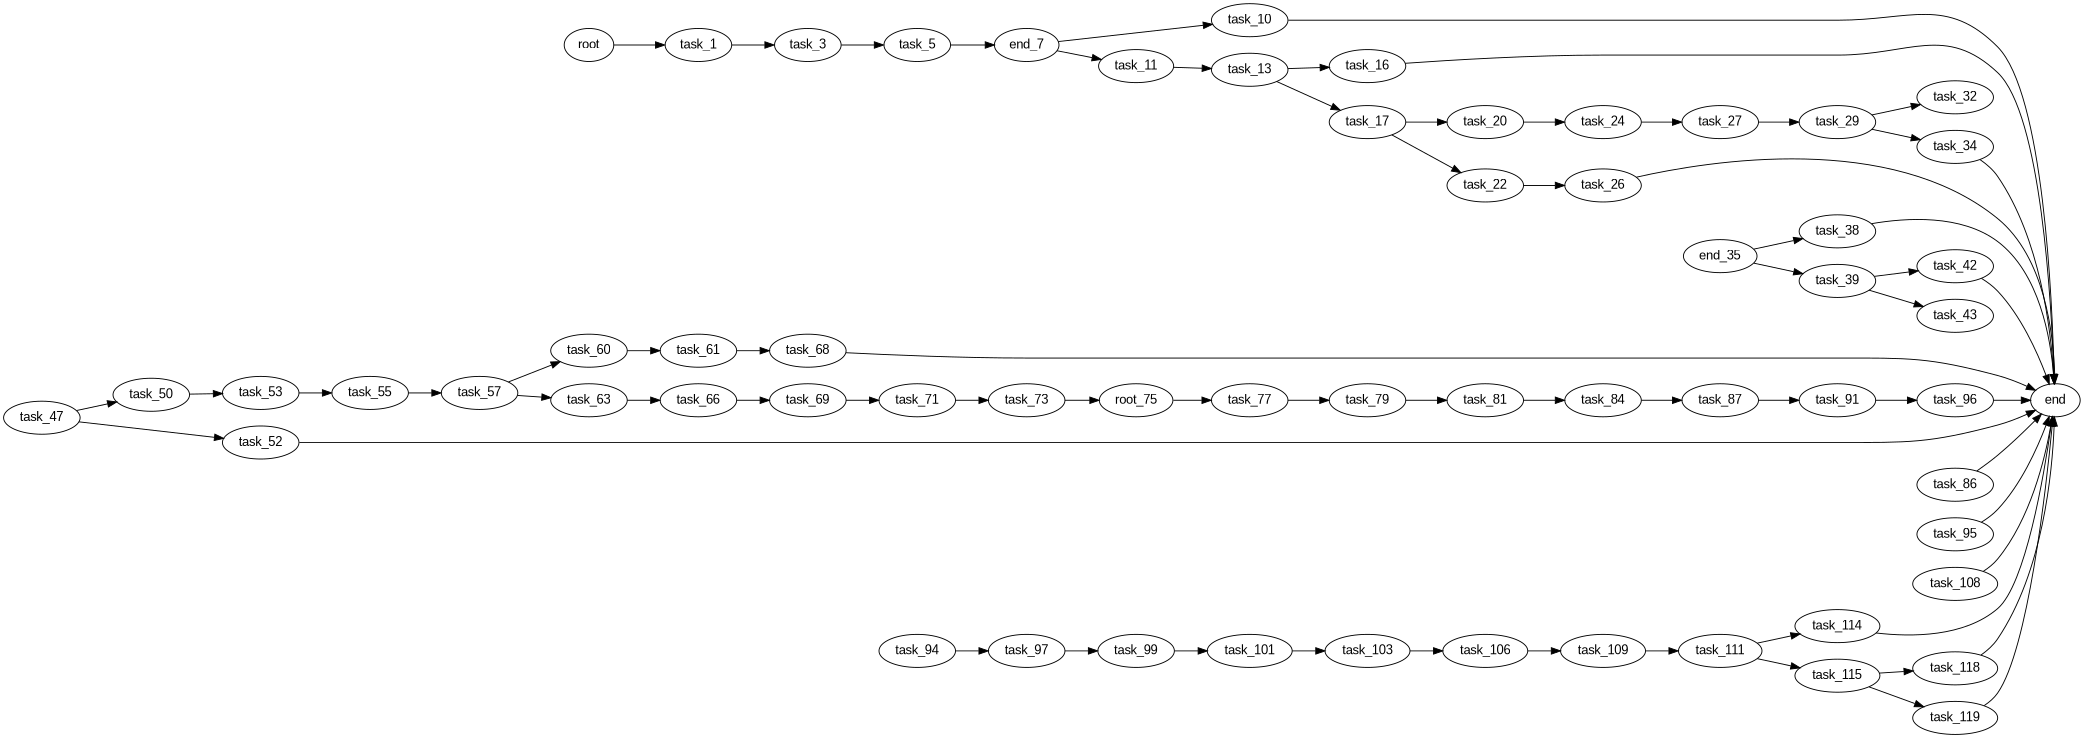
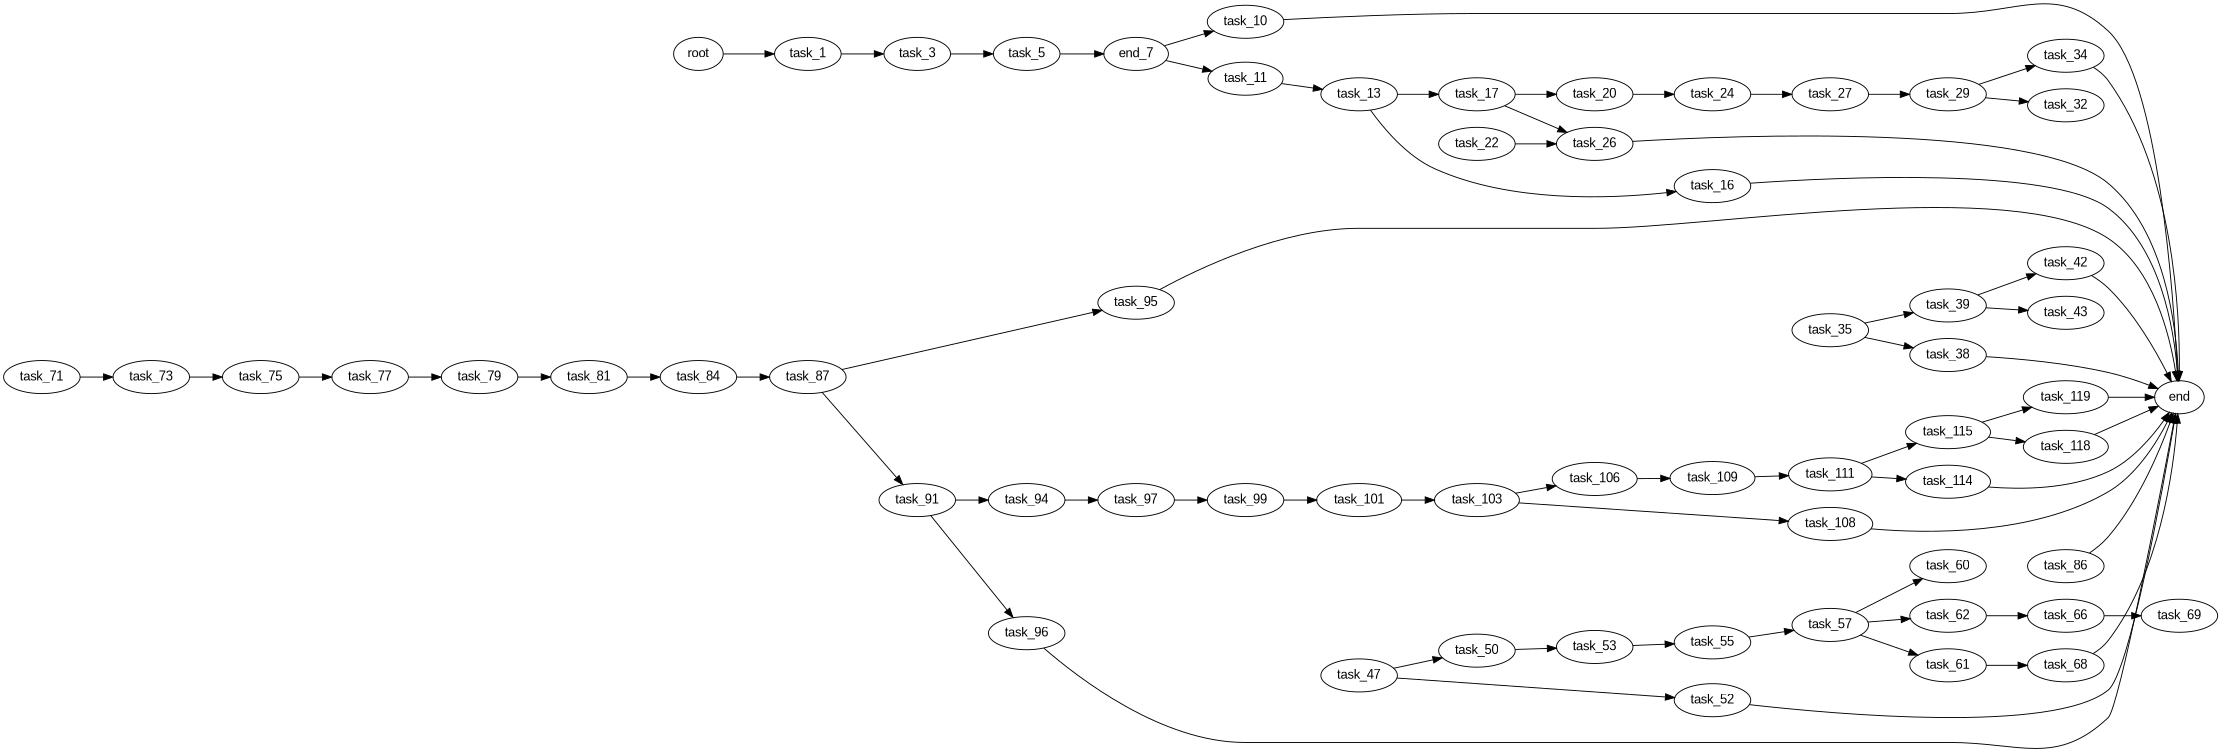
(1422, 152) -> (1532, 117)
(1720, 256) -> (1830, 330)
none -> (967, 341)
(639, 351) -> (1885, 644)
(589, 400) -> (1948, 616)
(858, 400) -> none
(1136, 400) -> (261, 377)
none -> (967, 500)
none -> (1649, 512)
